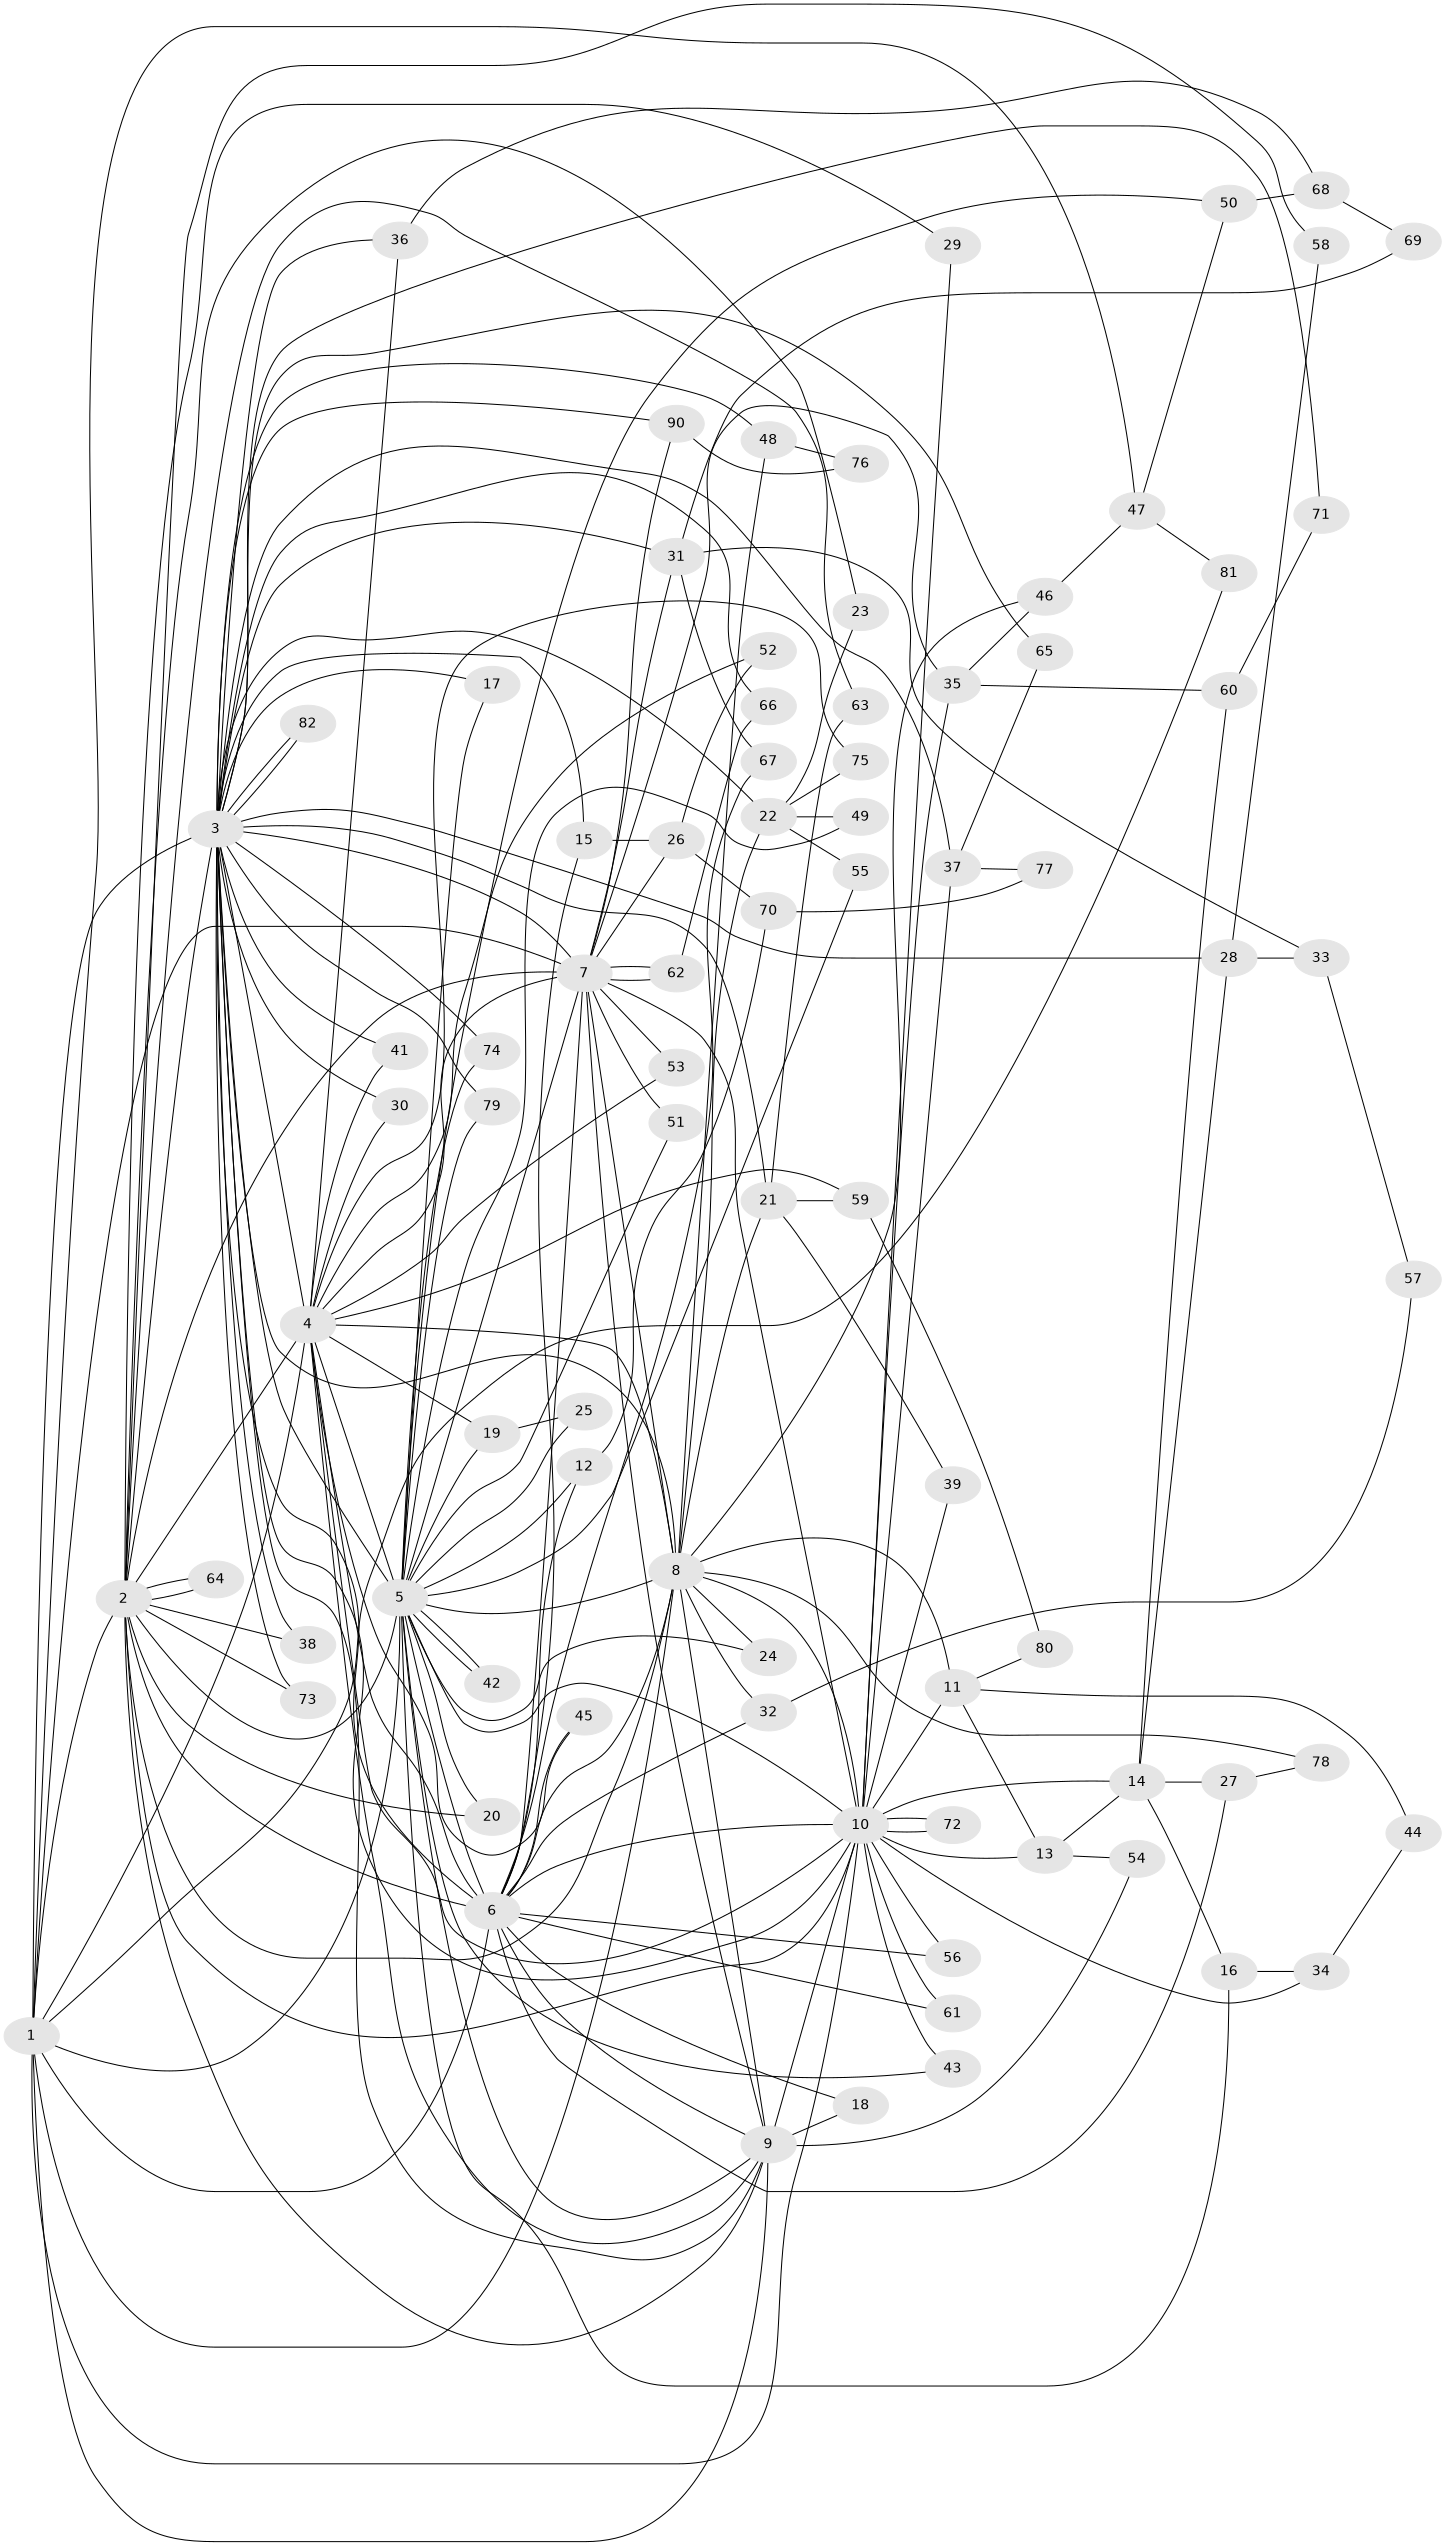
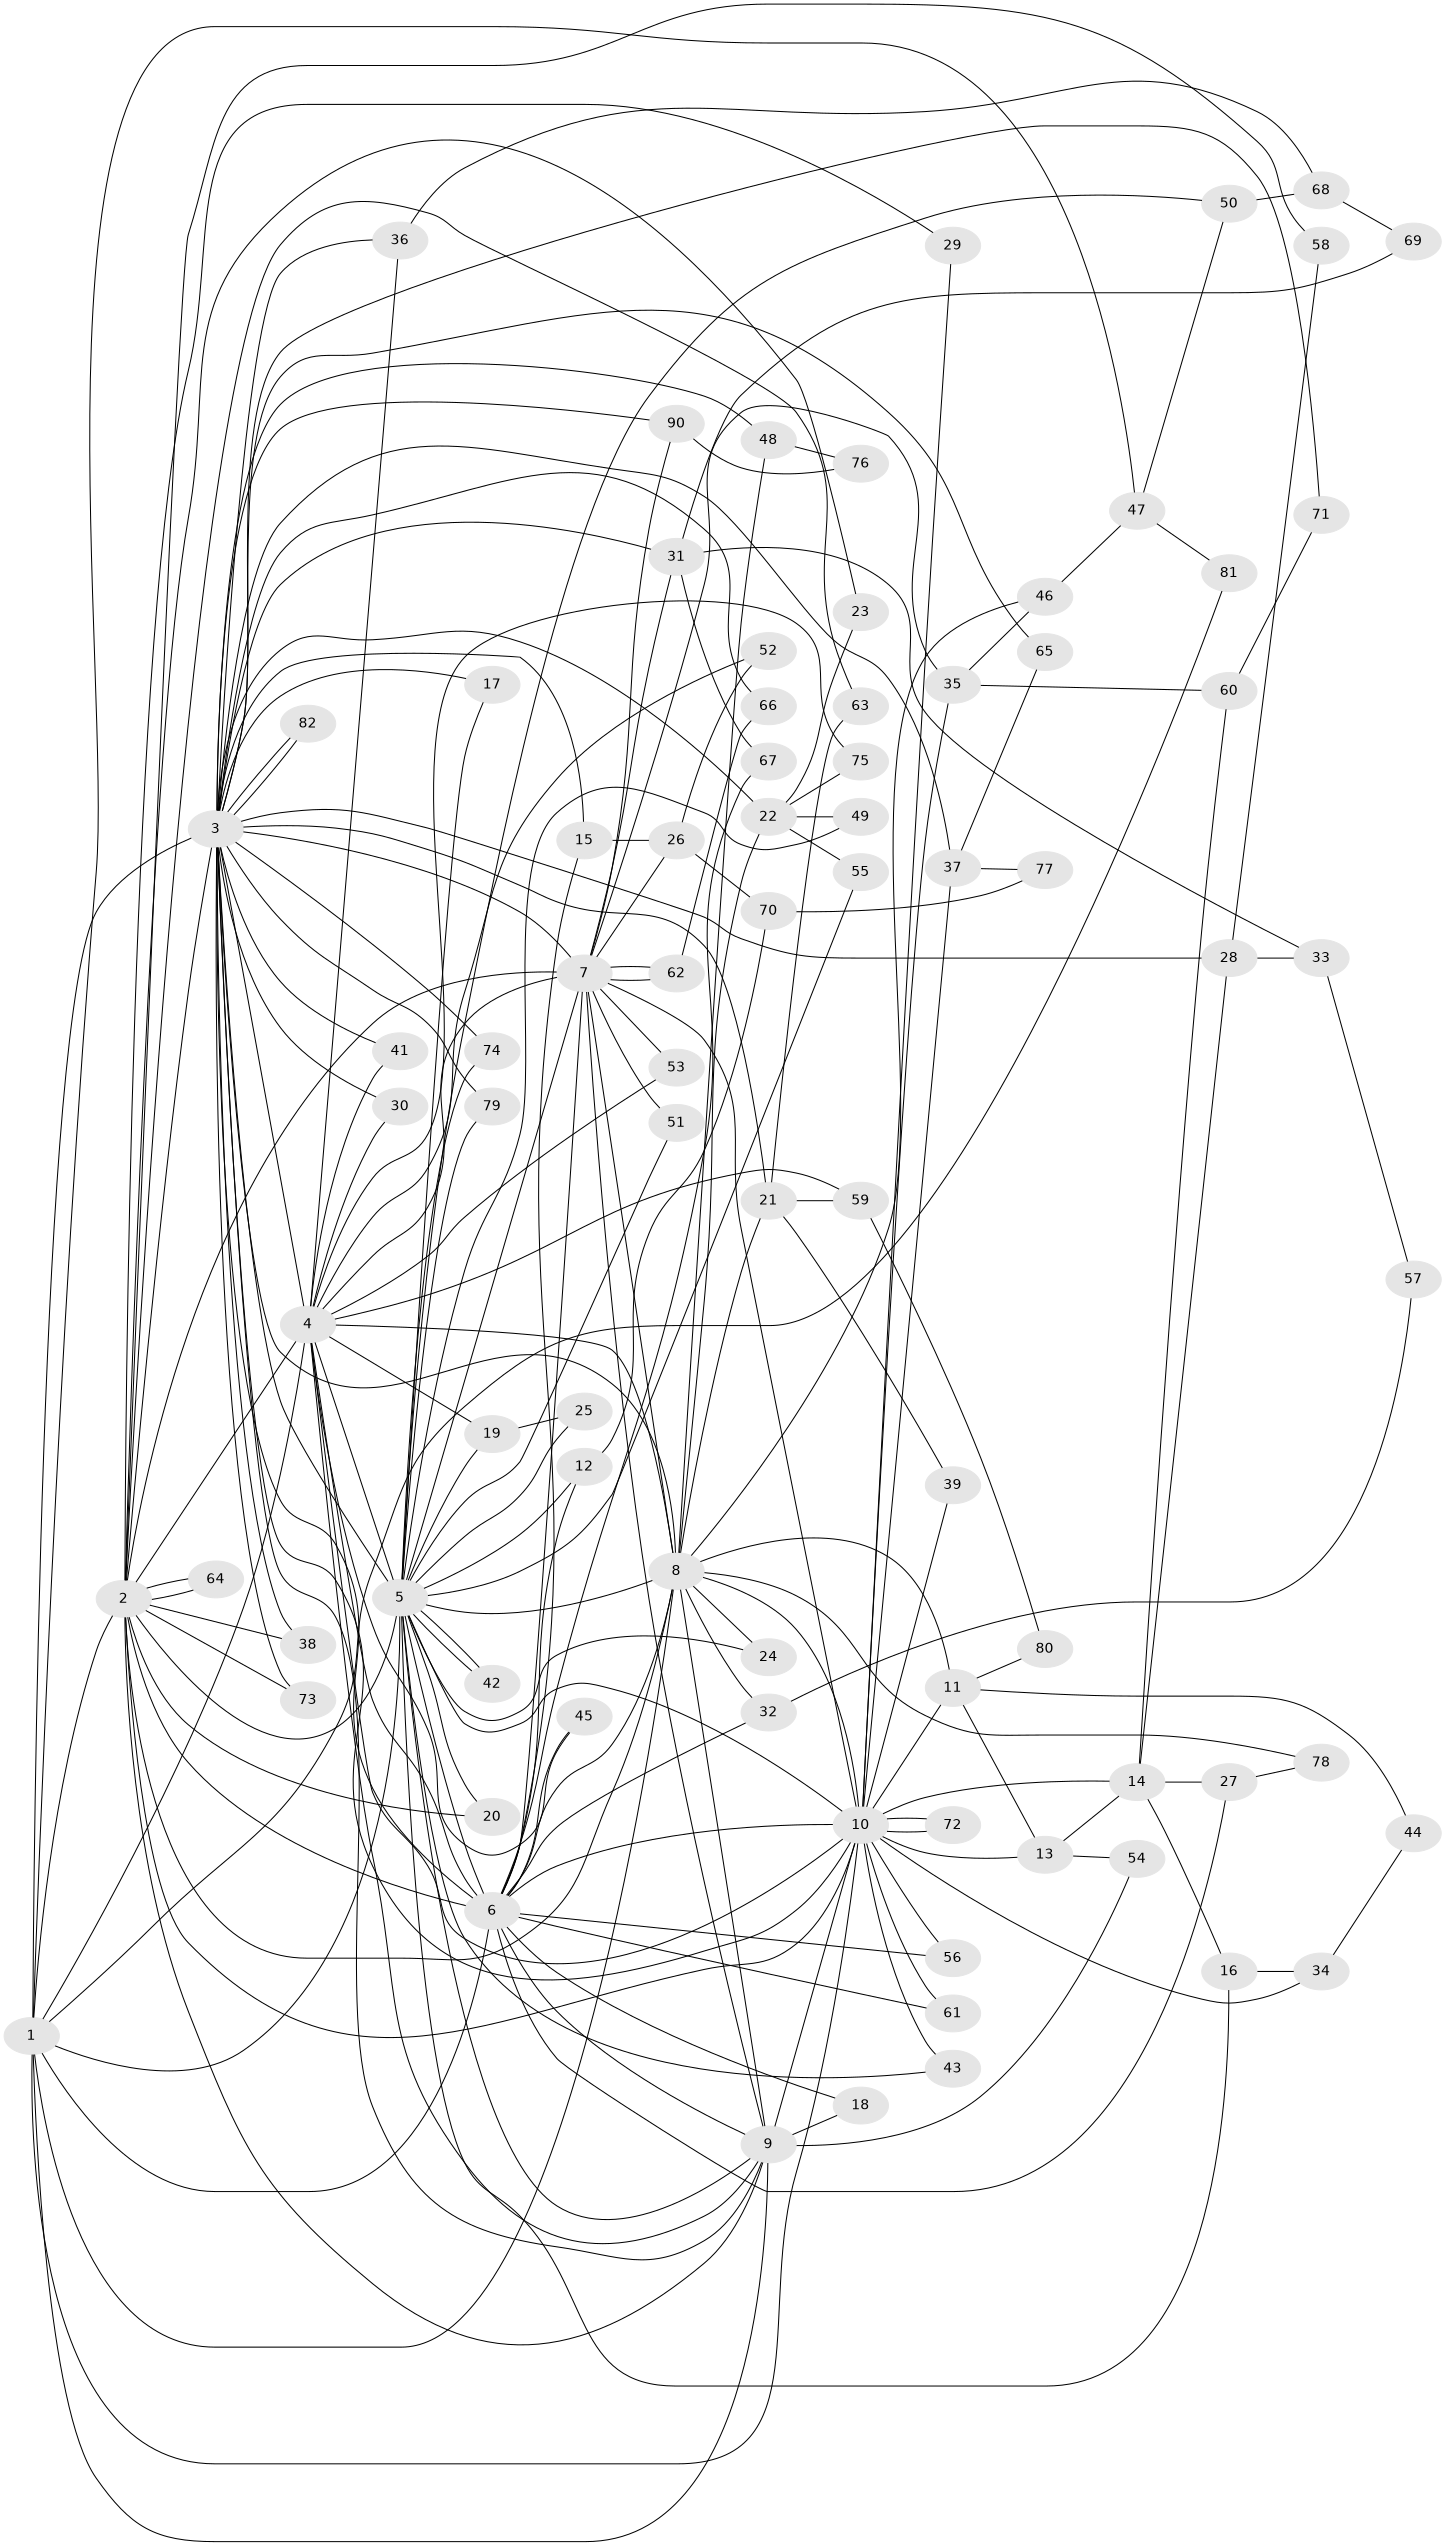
(102, 1285) -> none
